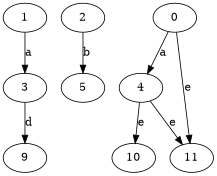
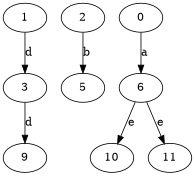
(29, 53) -> (29, 53)
(183, 84) -> none
(141, 88) -> (141, 88)
